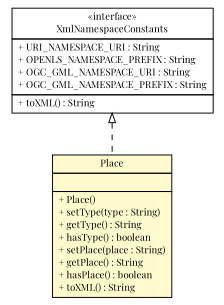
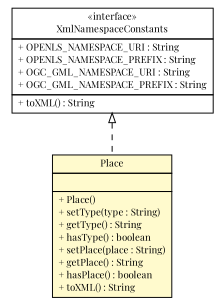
(89, 48) -> (99, 48)
